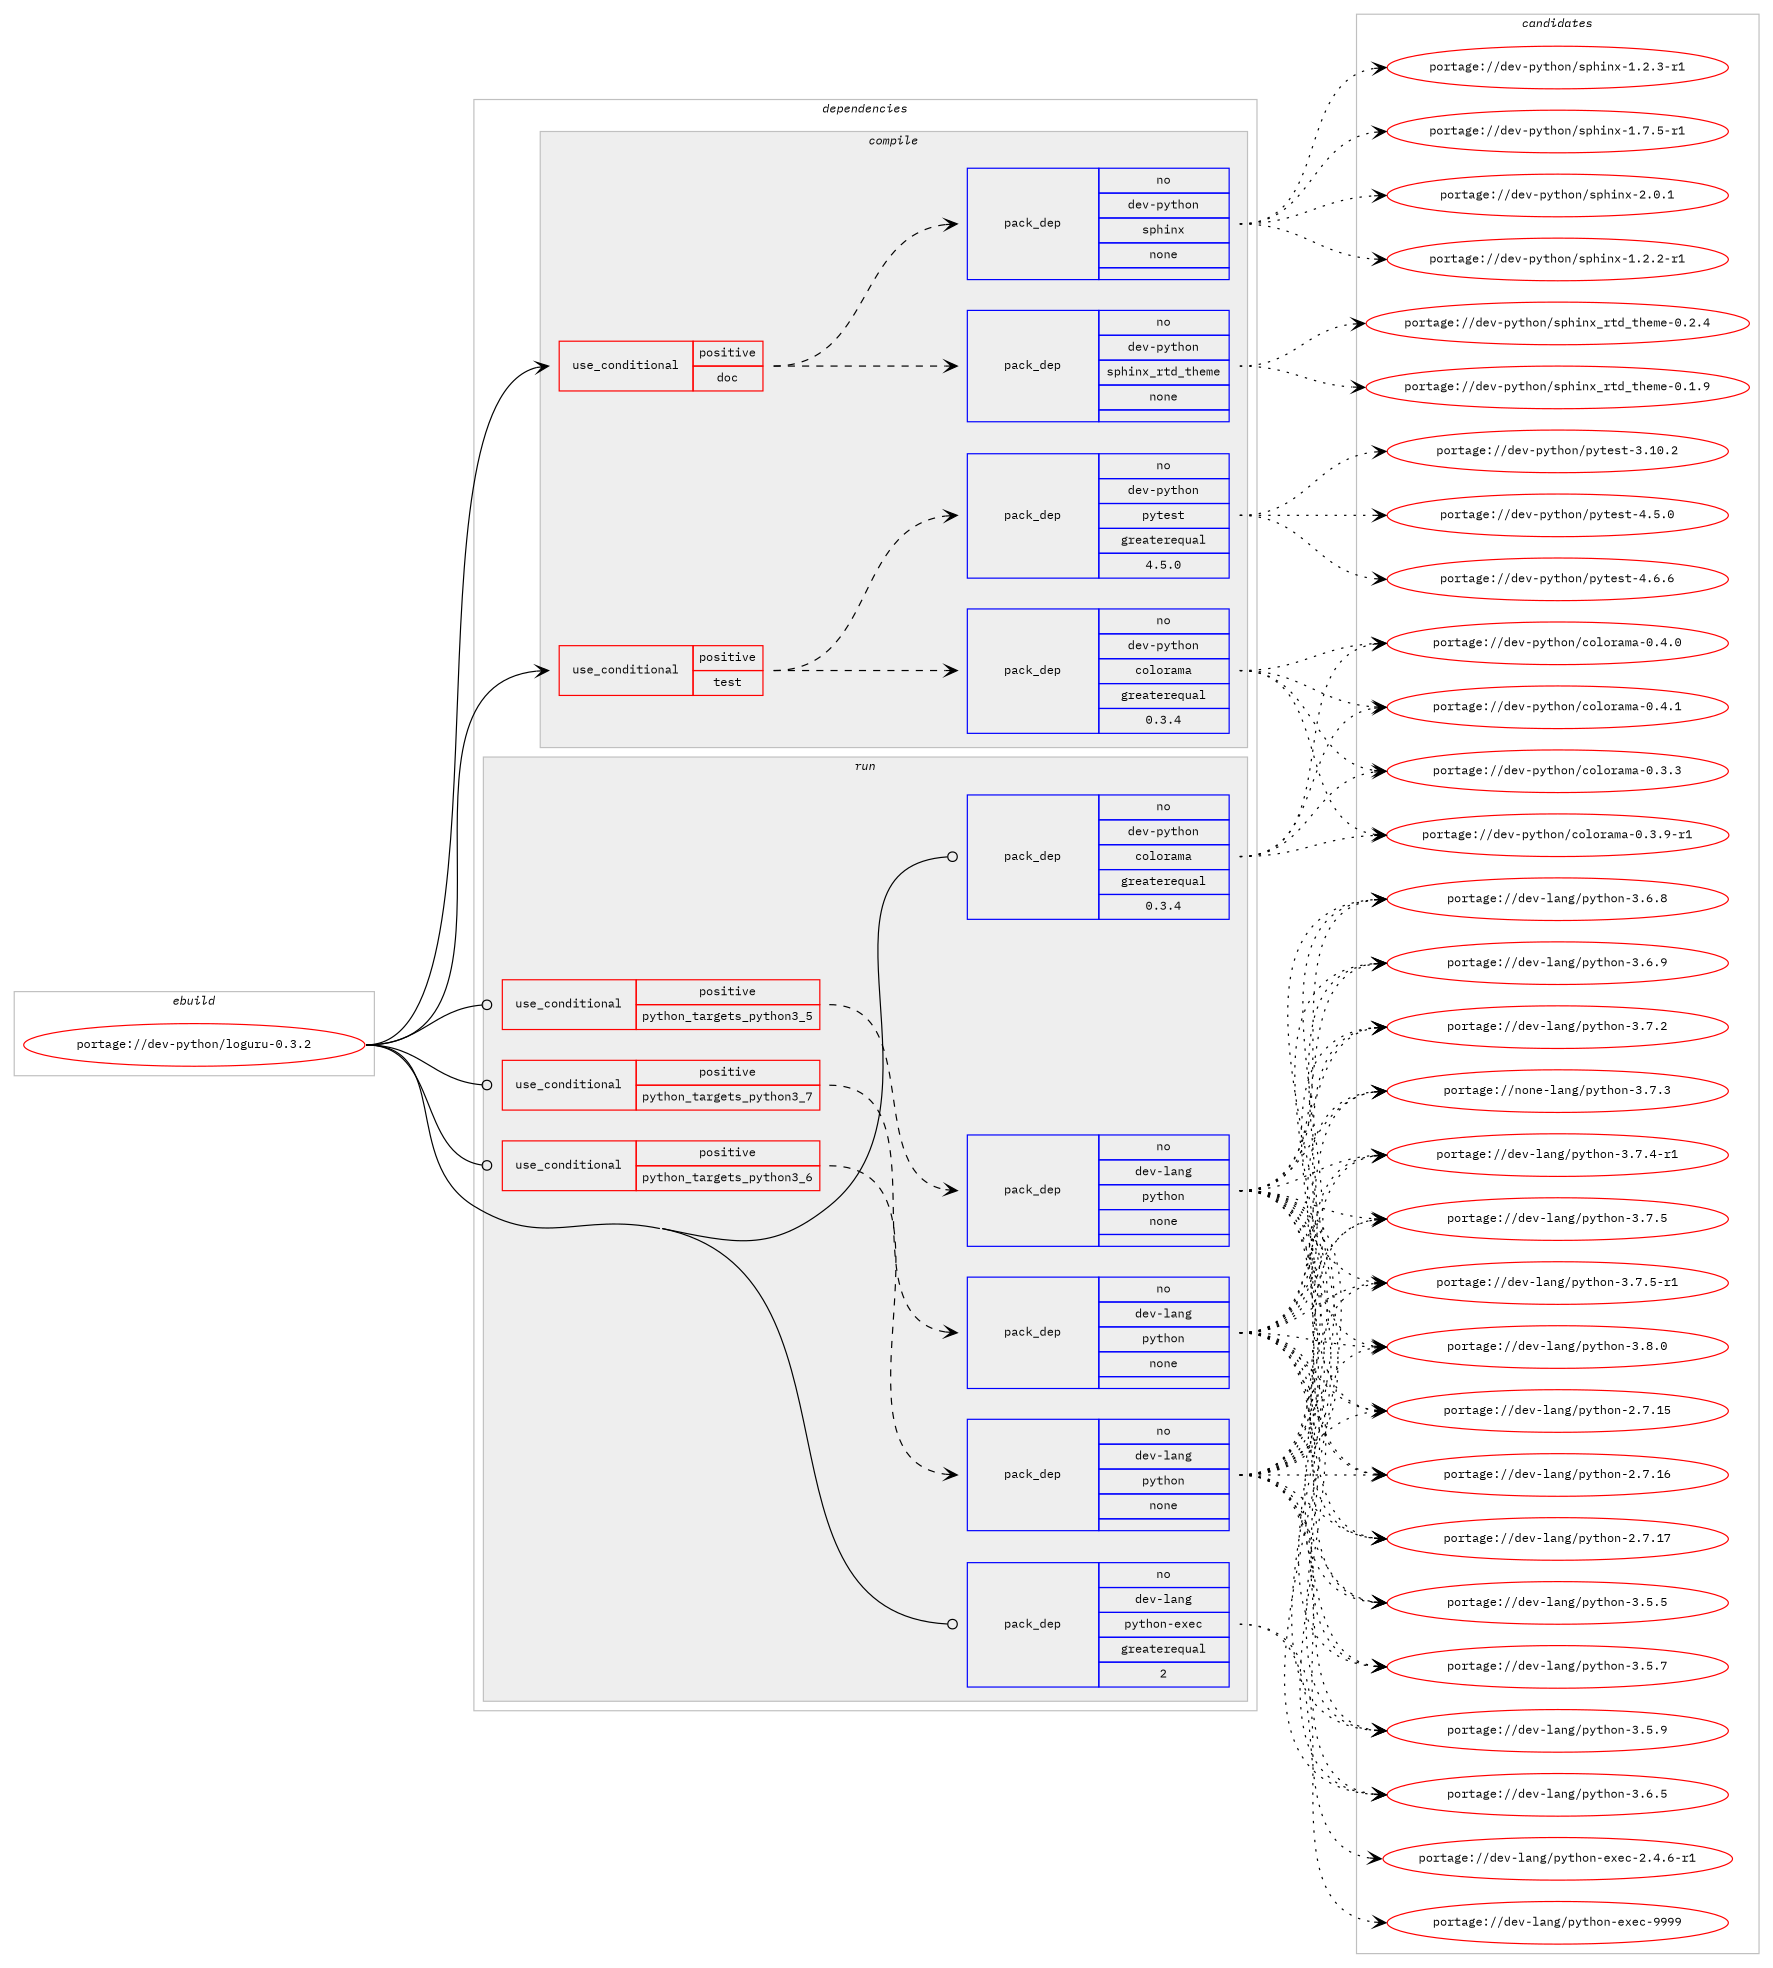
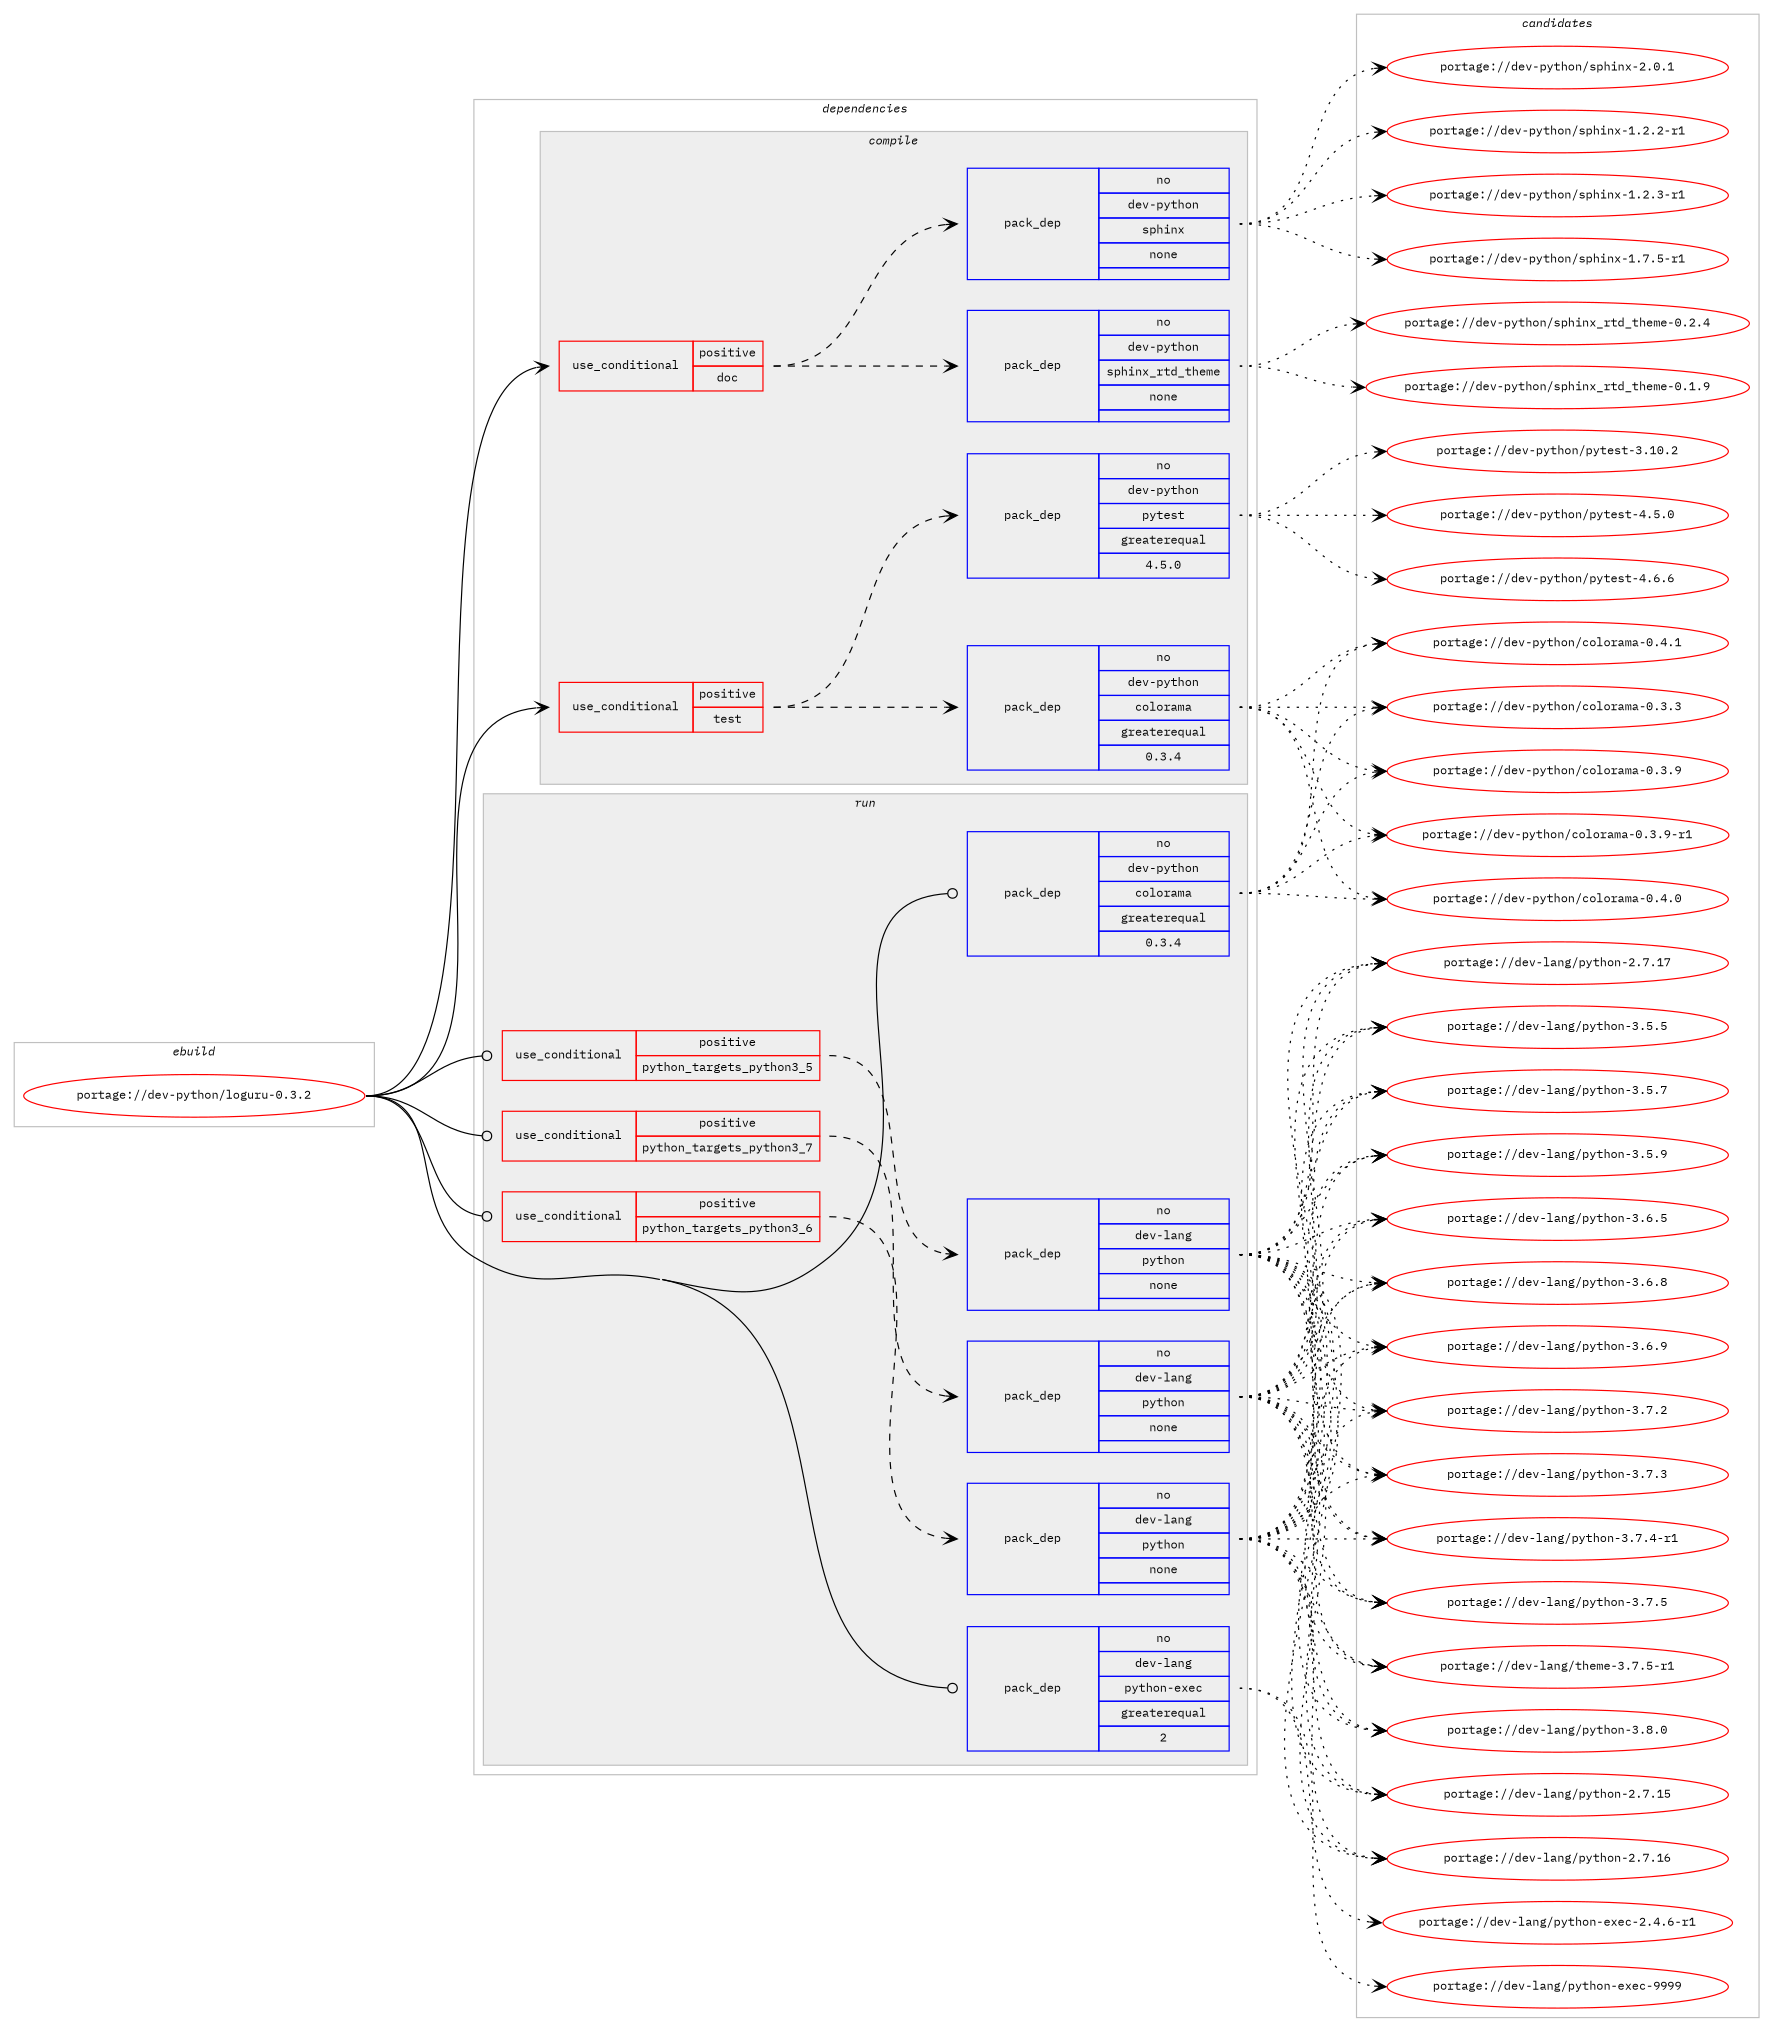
none -> (1558, 771)
(1558, 1091) -> (1558, 1475)
(1558, 1283) -> (1558, 1667)
